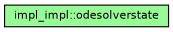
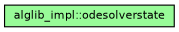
(87, 16) -> (89, 16)
